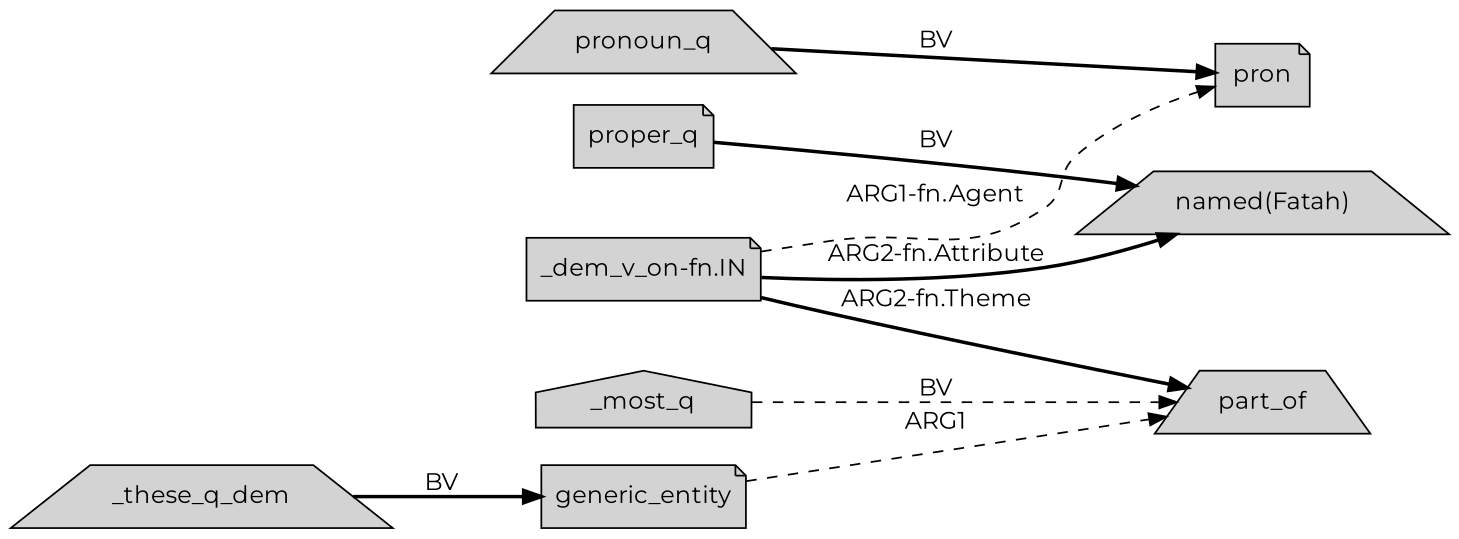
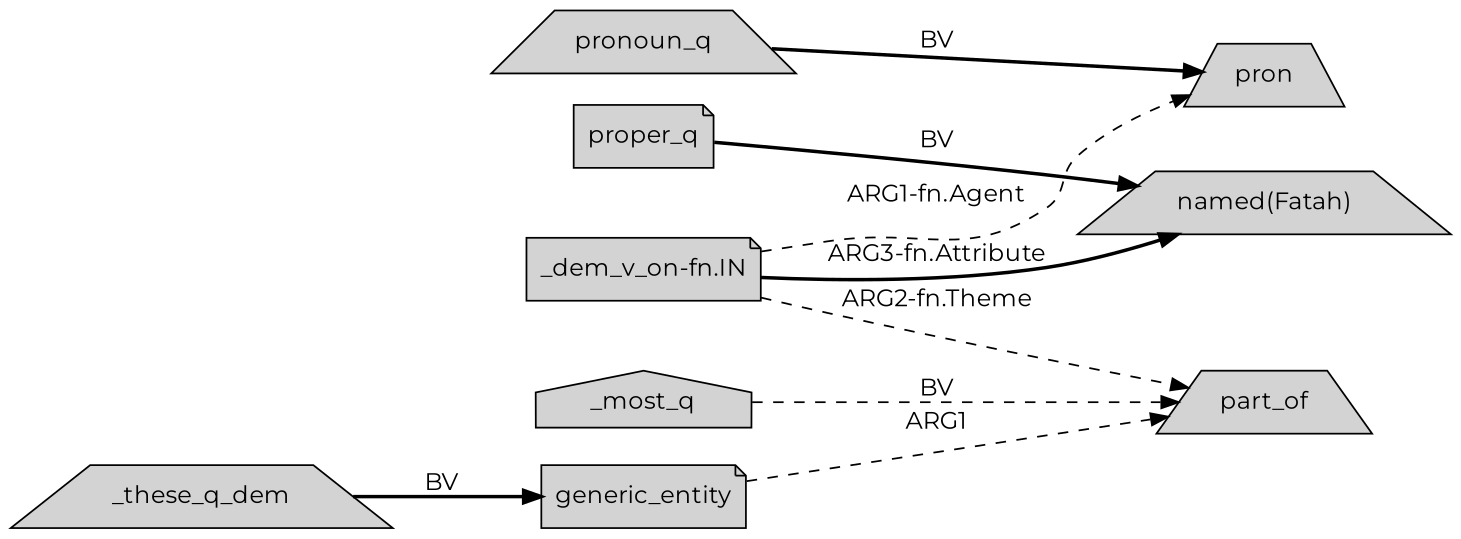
(1263, 75) -> (1264, 75)
(936, 254) -> (937, 254)
(965, 343) -> (966, 343)
